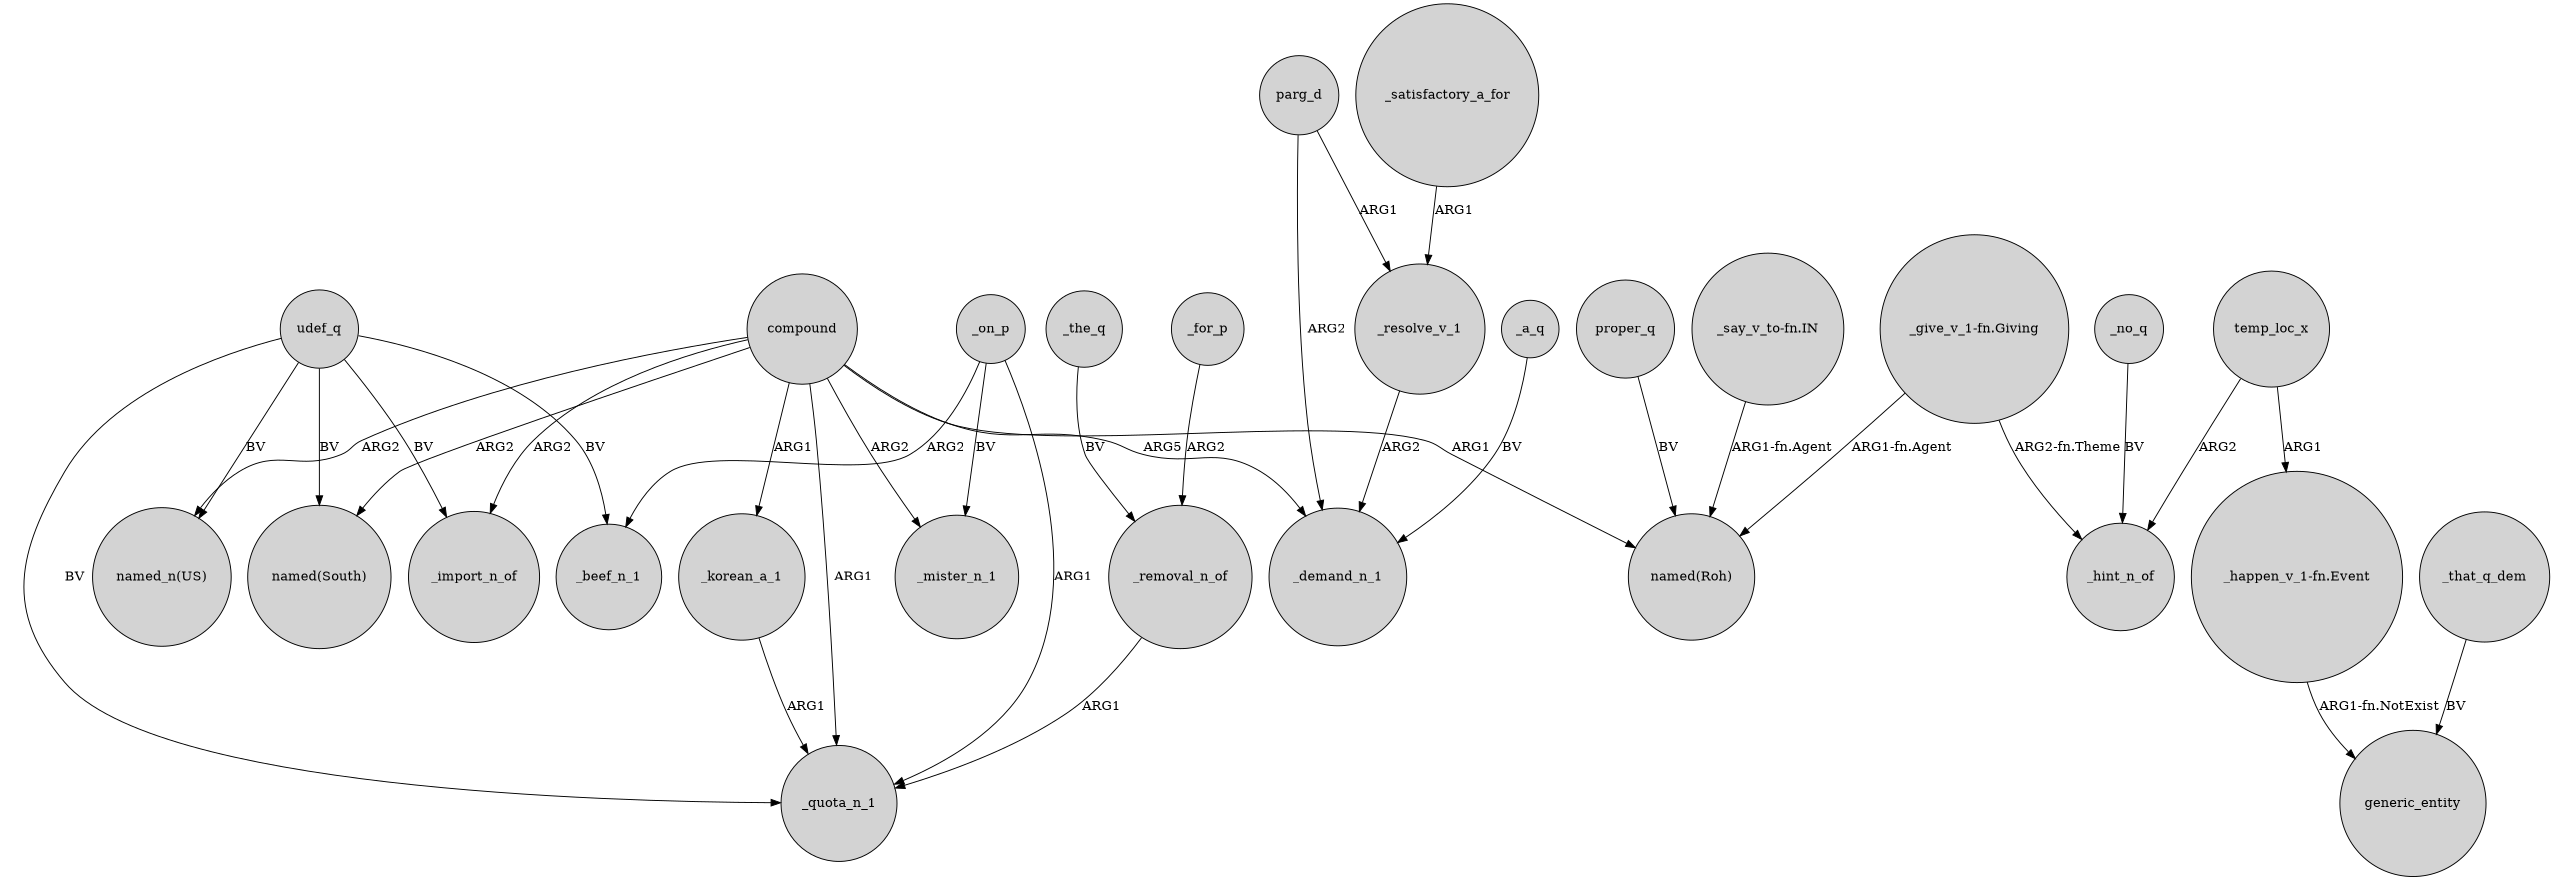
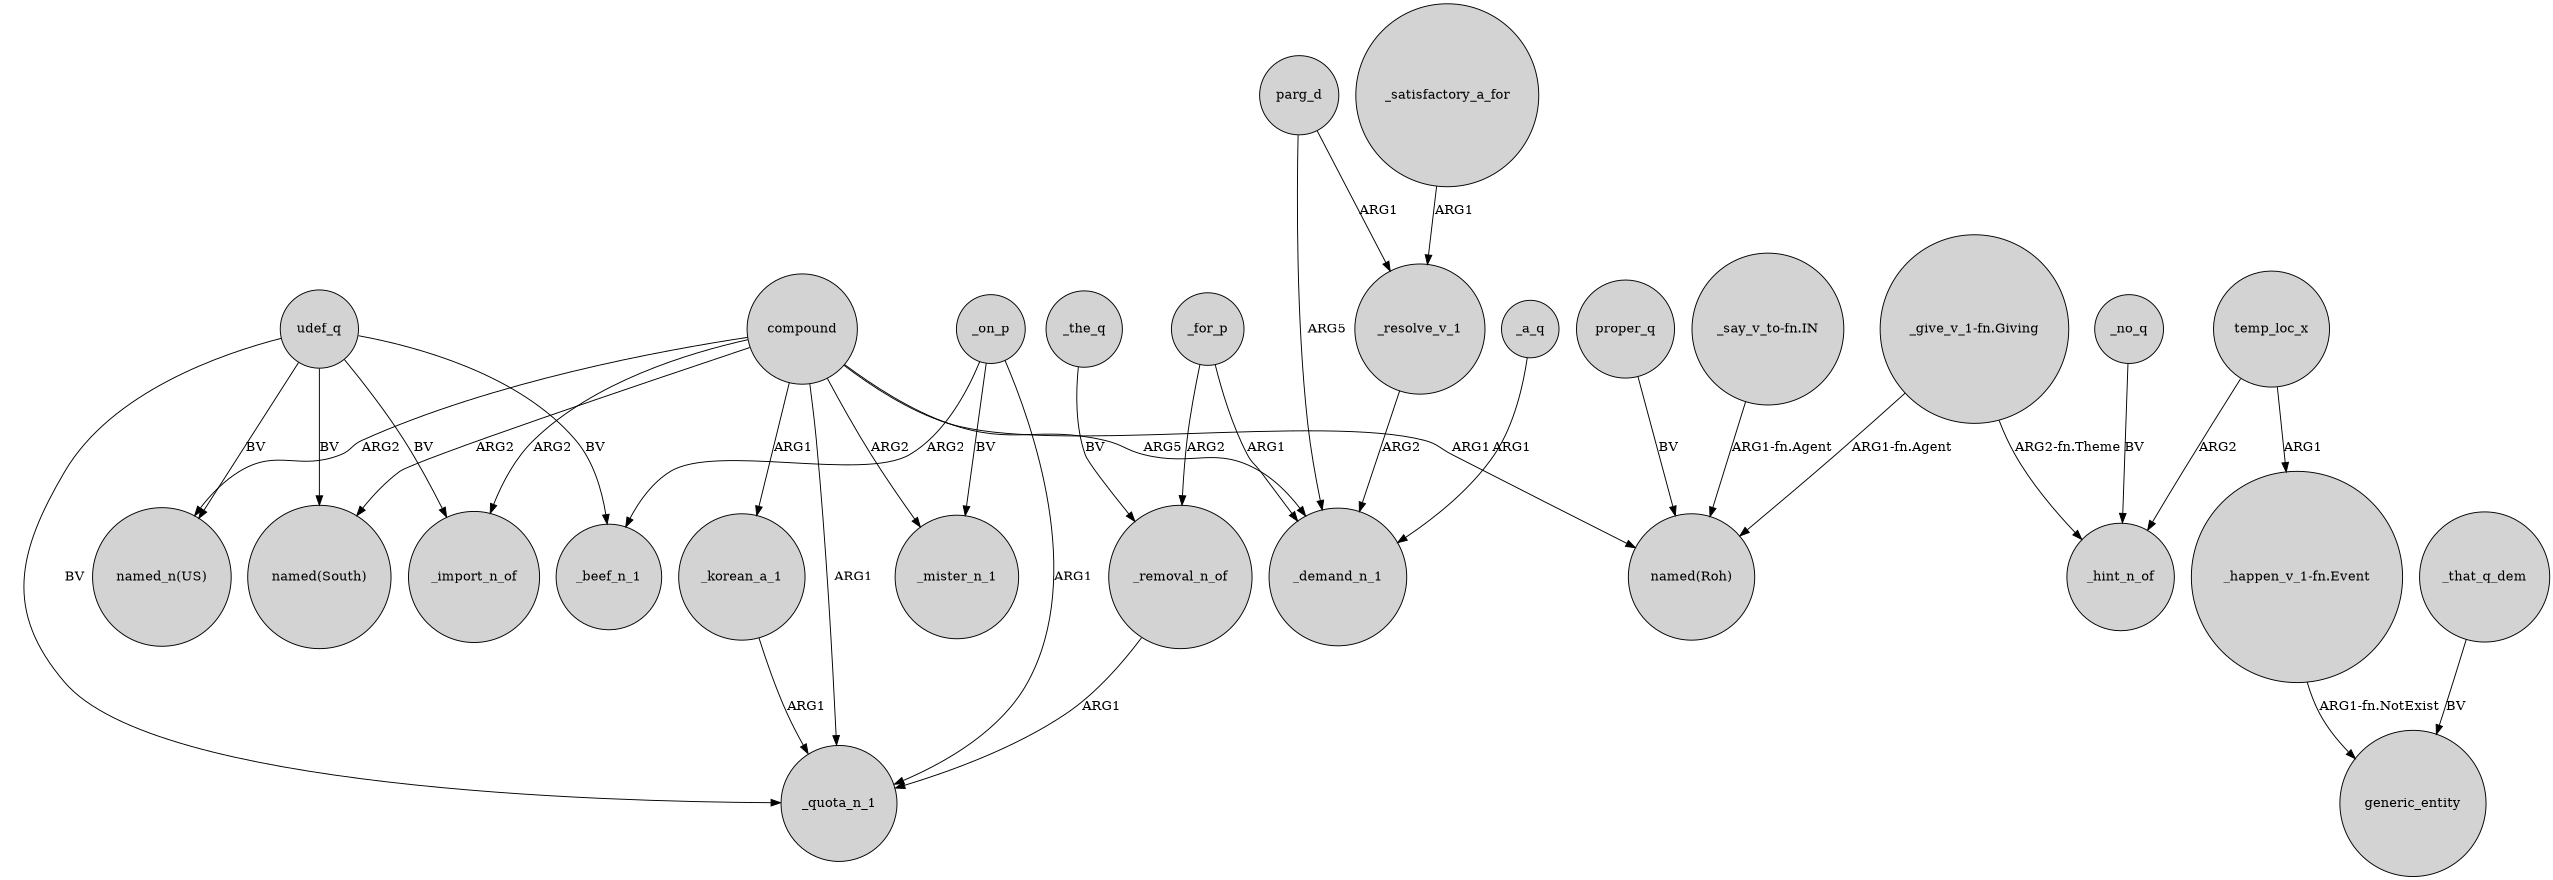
(1327, 329) -> (1327, 329)
none -> (1243, 445)
(1512, 447) -> (1512, 447)
